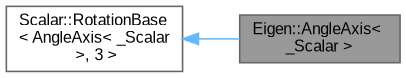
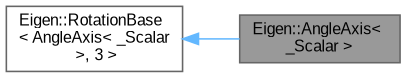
(94, 39) -> (94, 39)
